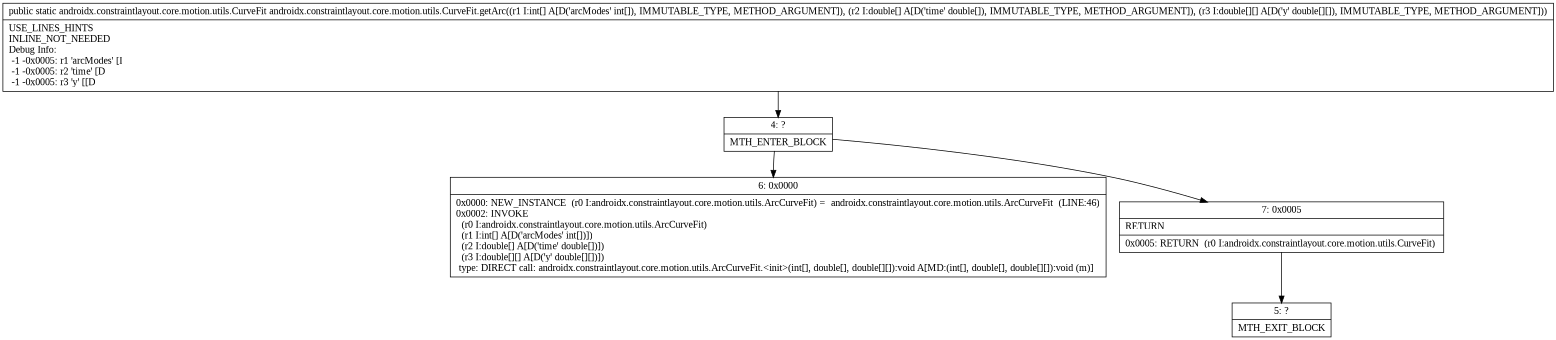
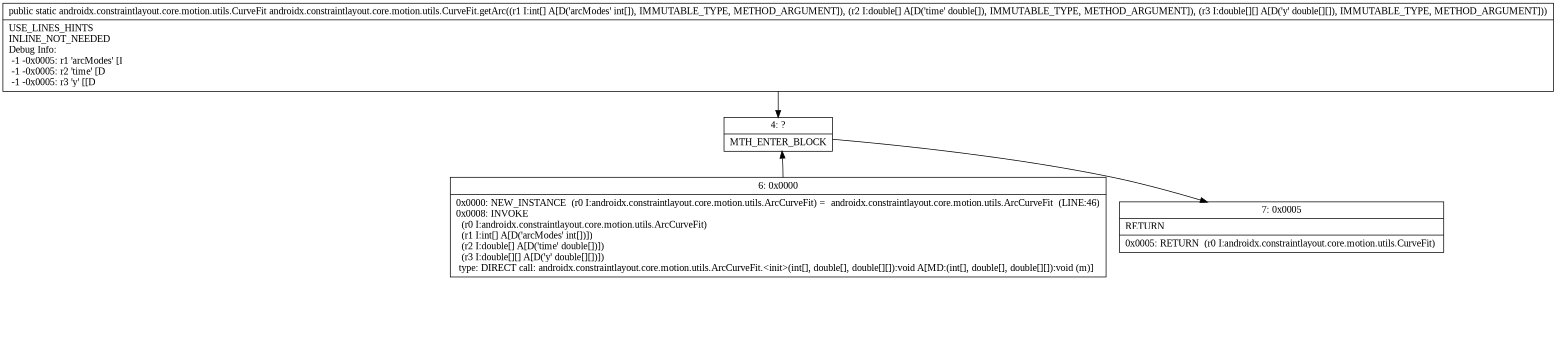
(774, 161) -> (783, 168)
(495, 214) -> (495, 214)
(1282, 320) -> none
